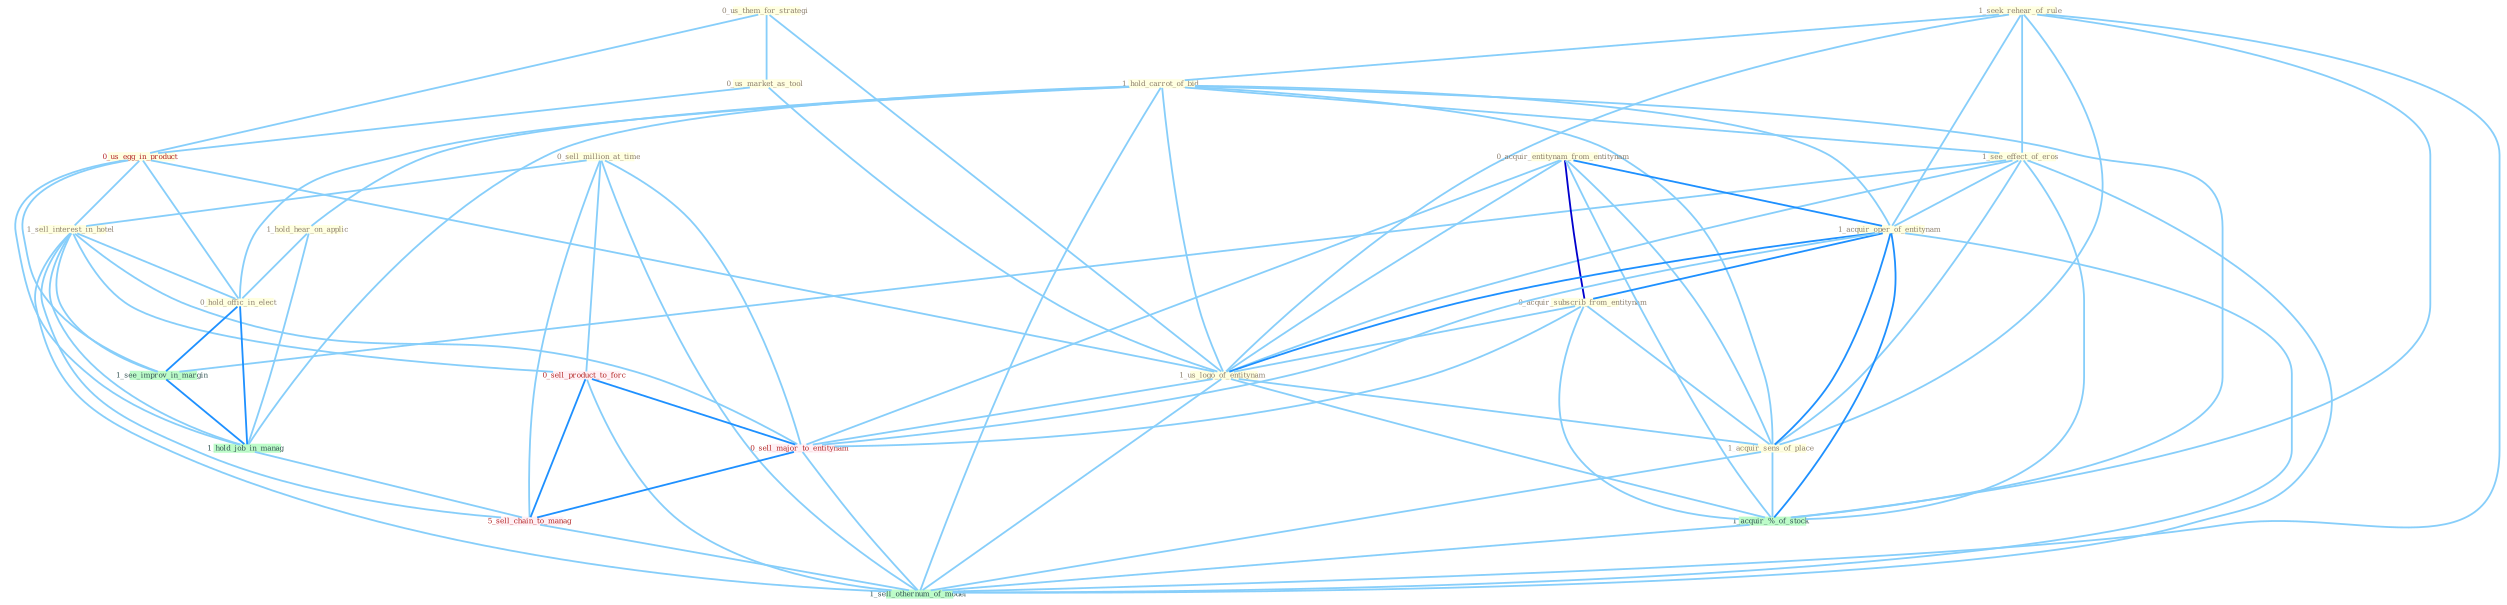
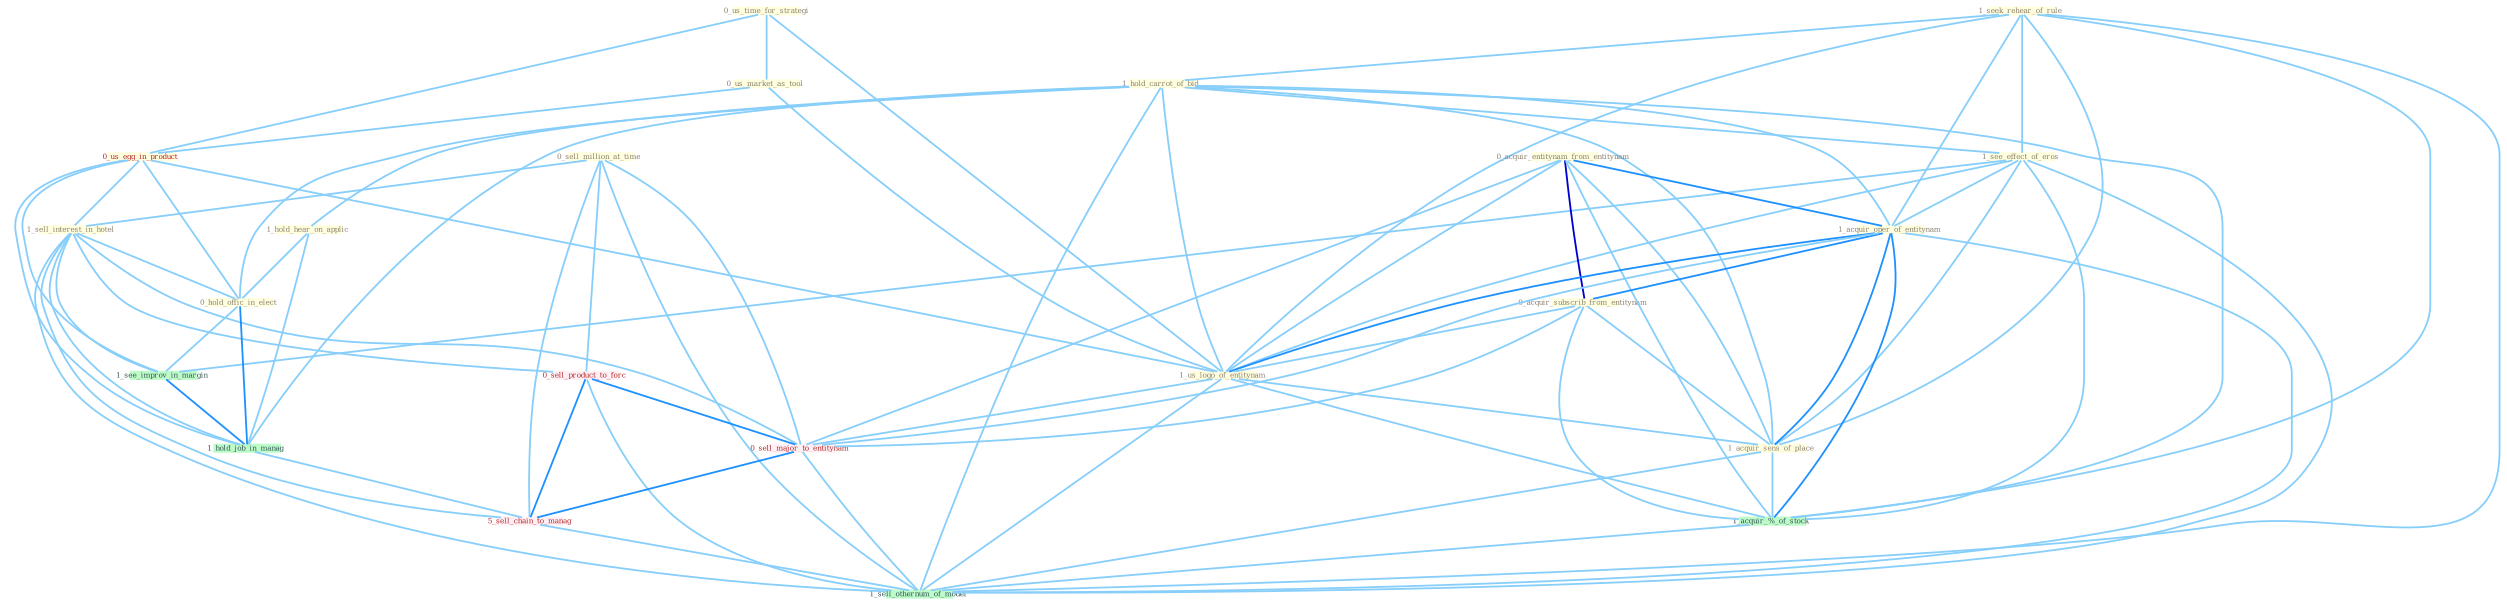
(767, 11) -> (767, 11)
(198, 342) -> (198, 342)
